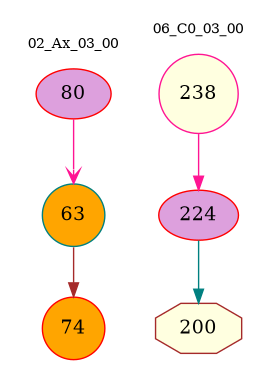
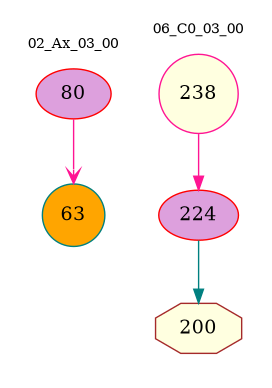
(74, 328) -> none
